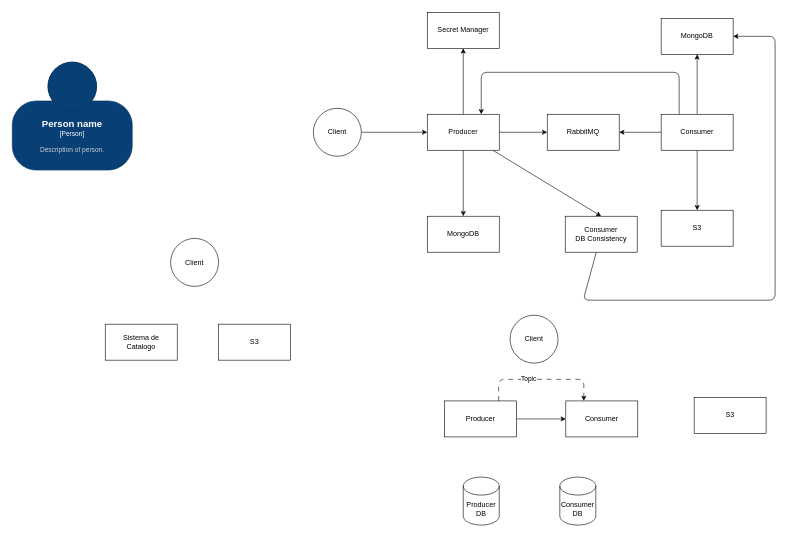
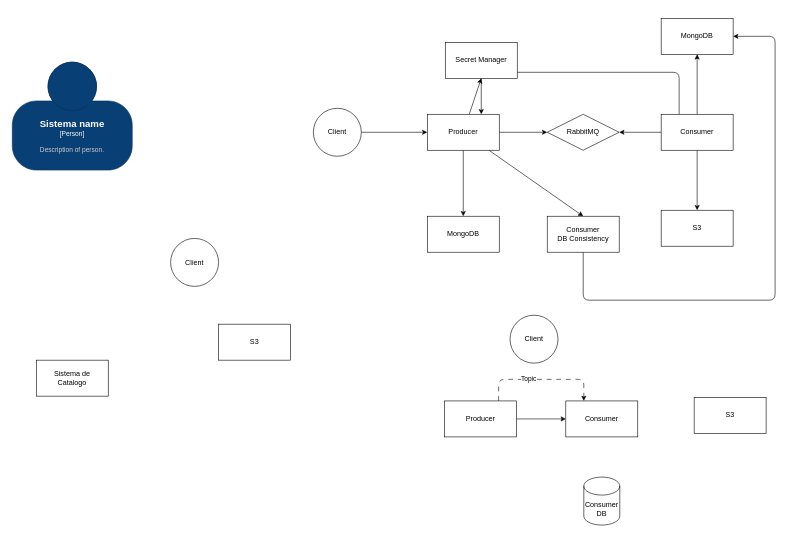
(464, 30) -> (482, 60)
(584, 132) -> (584, 132)
(72, 136) -> (72, 136)
(602, 234) -> (584, 234)
(141, 342) -> (72, 378)
(482, 501) -> none
(578, 501) -> (602, 501)
